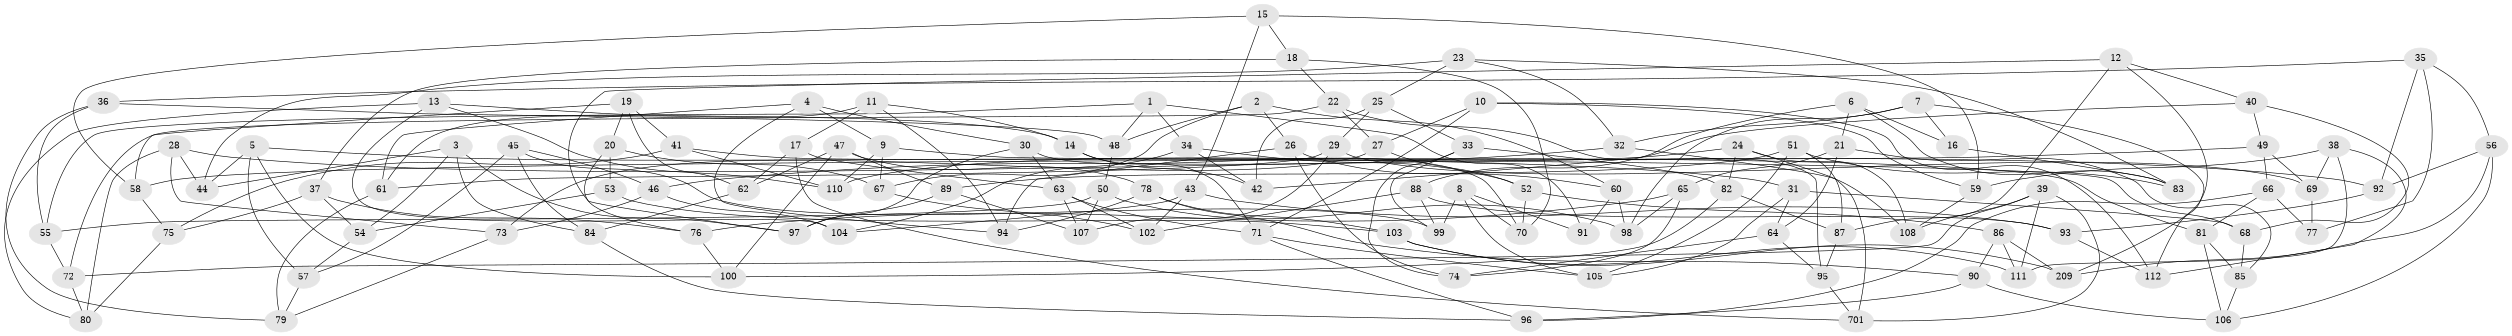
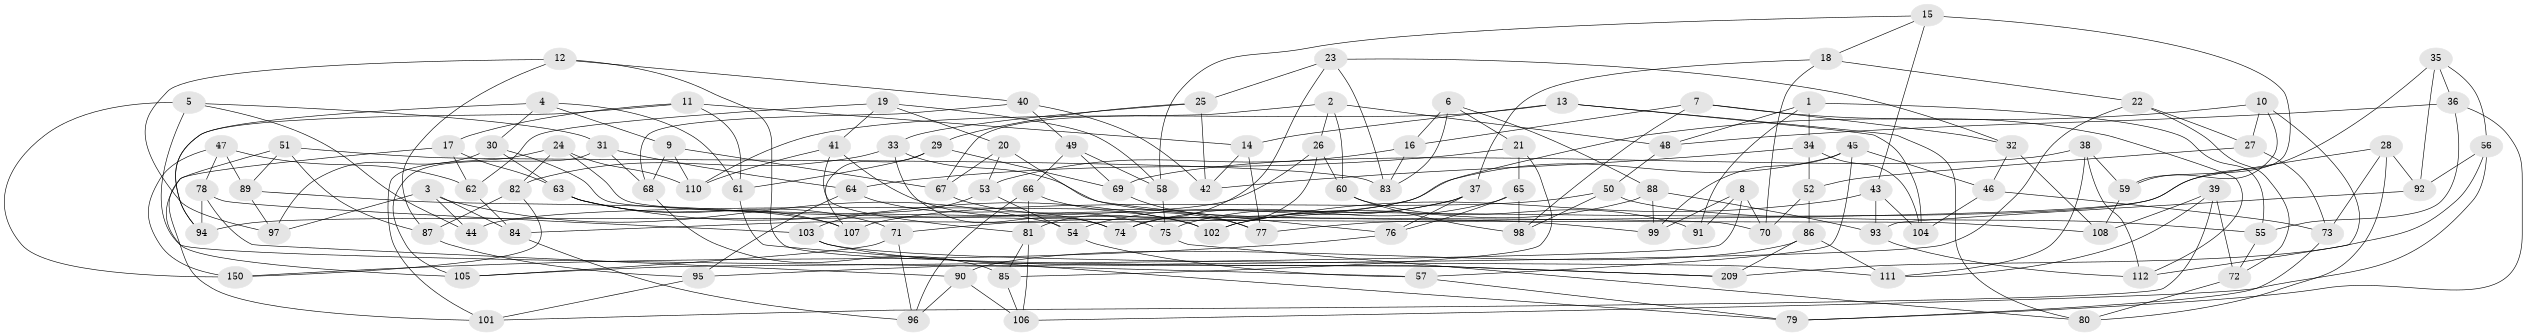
(806, 75) -> (1261, 176)
none -> (1195, 161)
(1213, 180) -> (1255, 195)
(728, 277) -> (235, 277)
(1856, 321) -> (487, 321)
